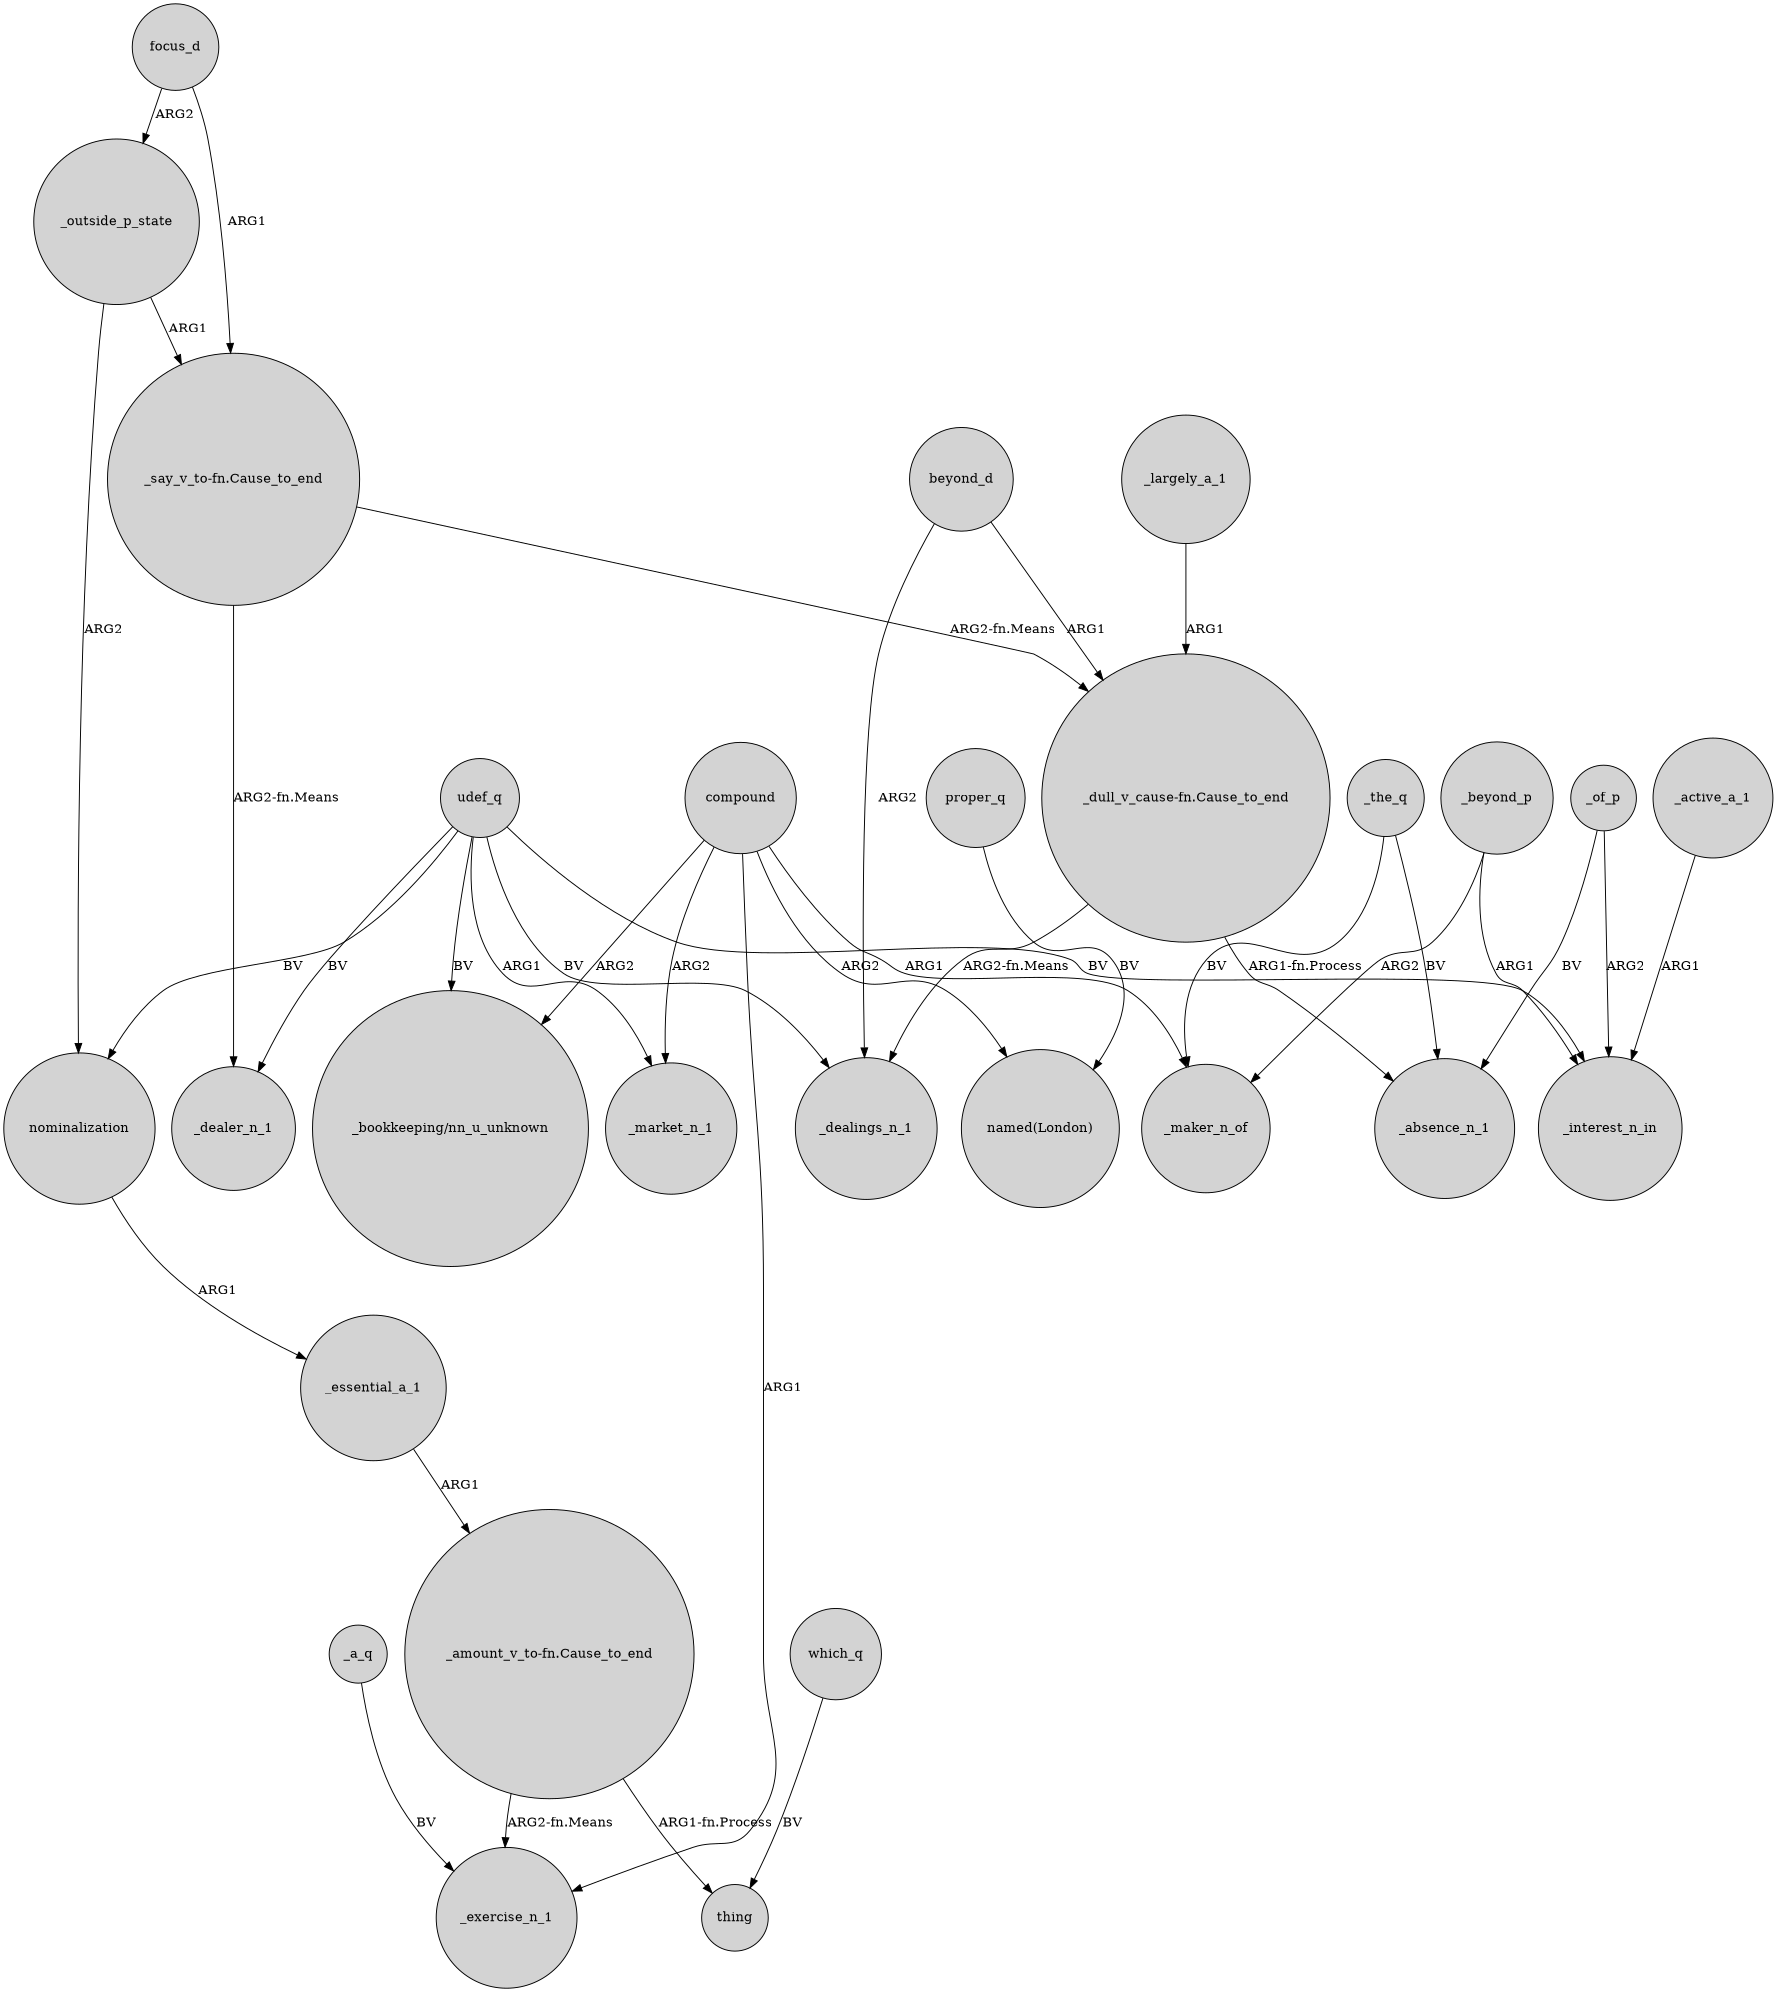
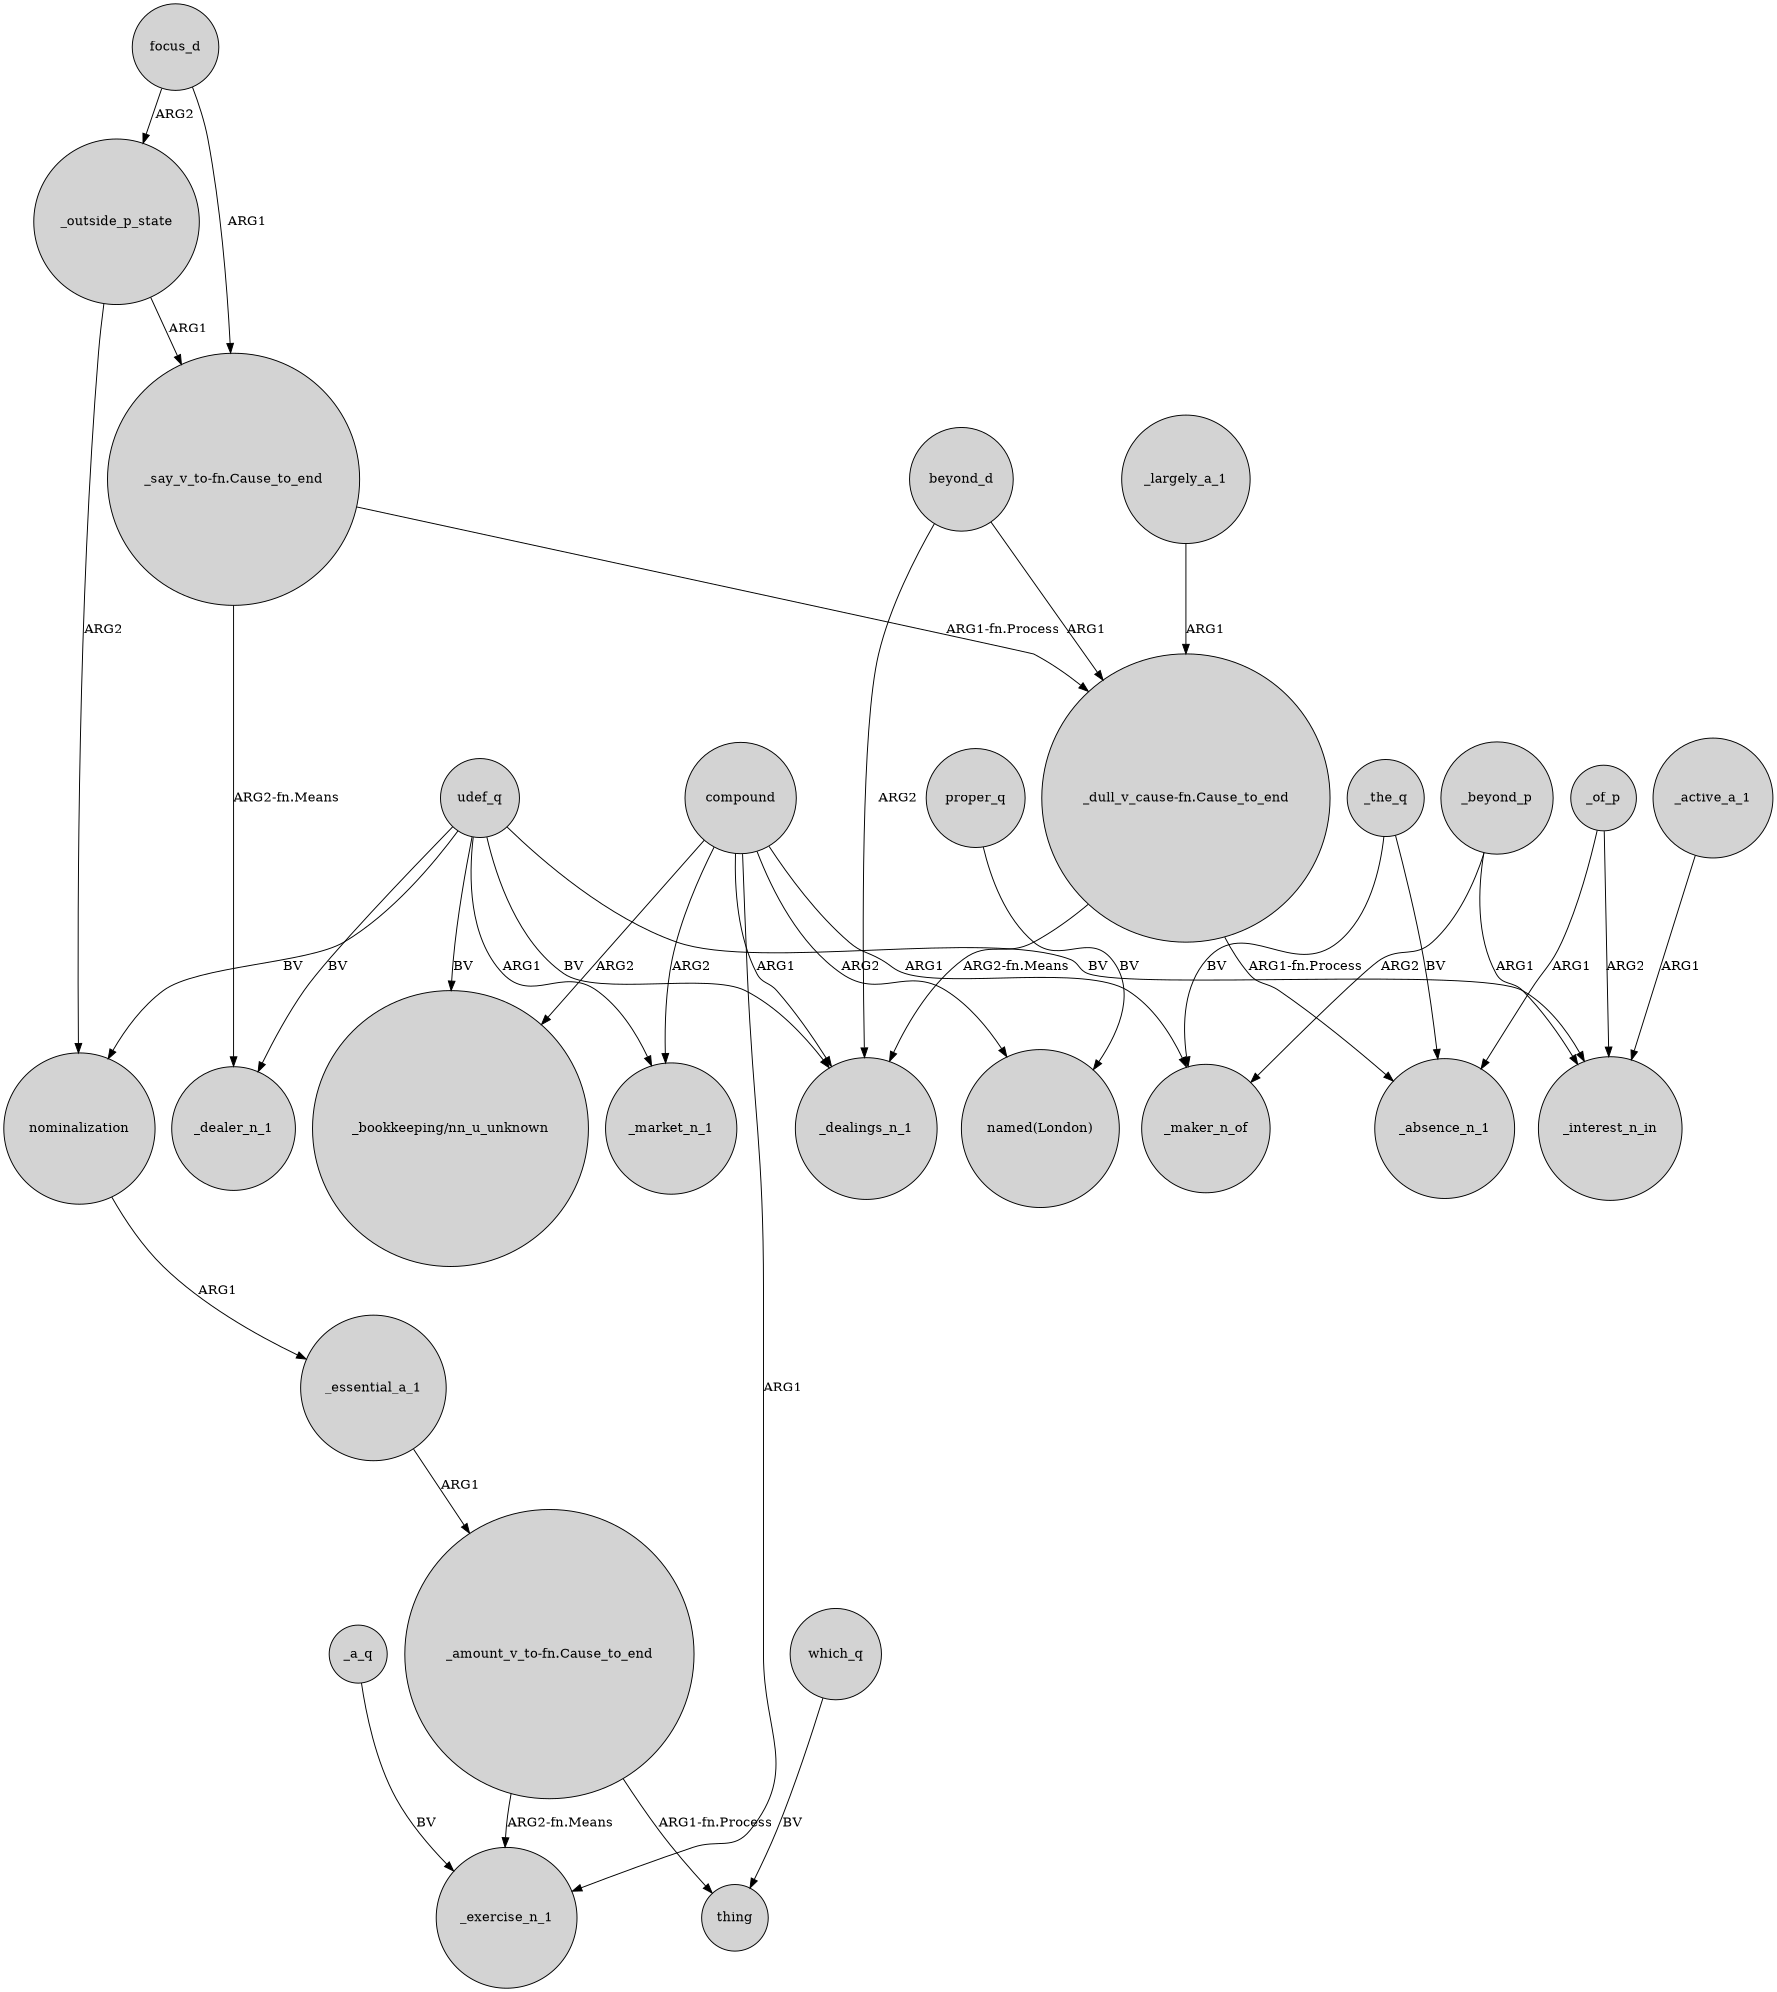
(1003, 630) -> (1003, 630)
(1572, 966) -> (1572, 966)
none -> (754, 968)
